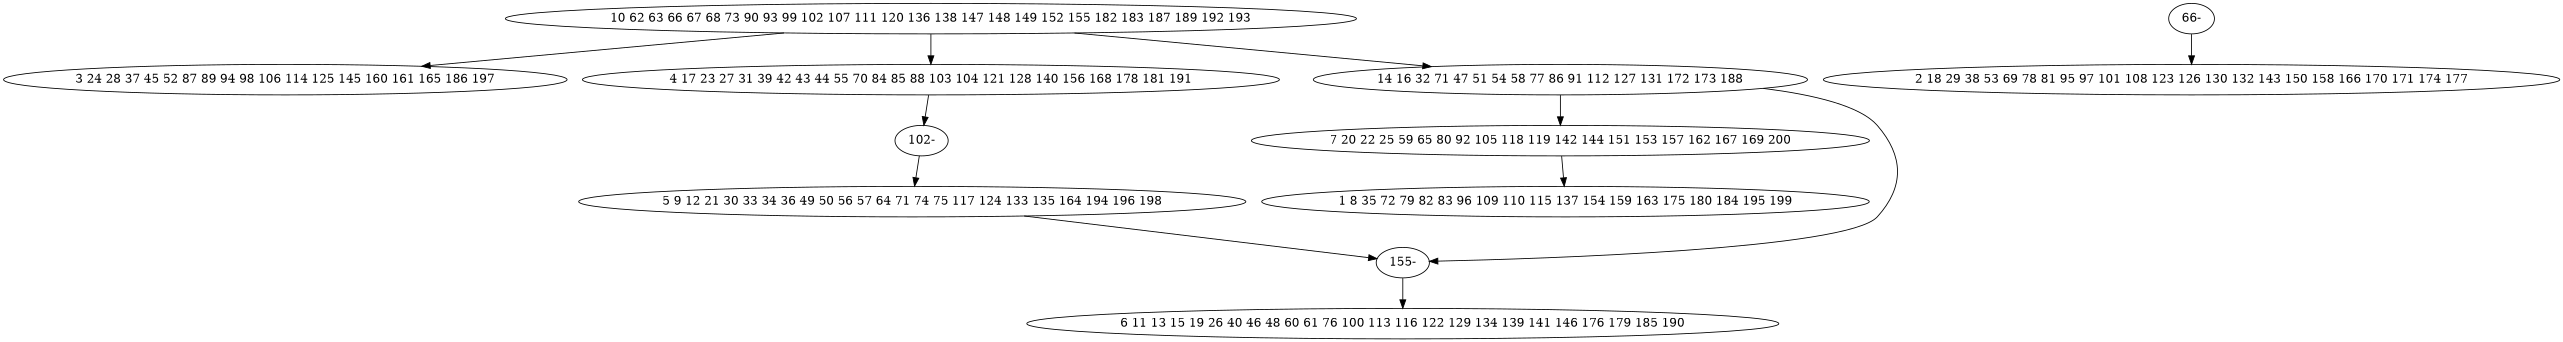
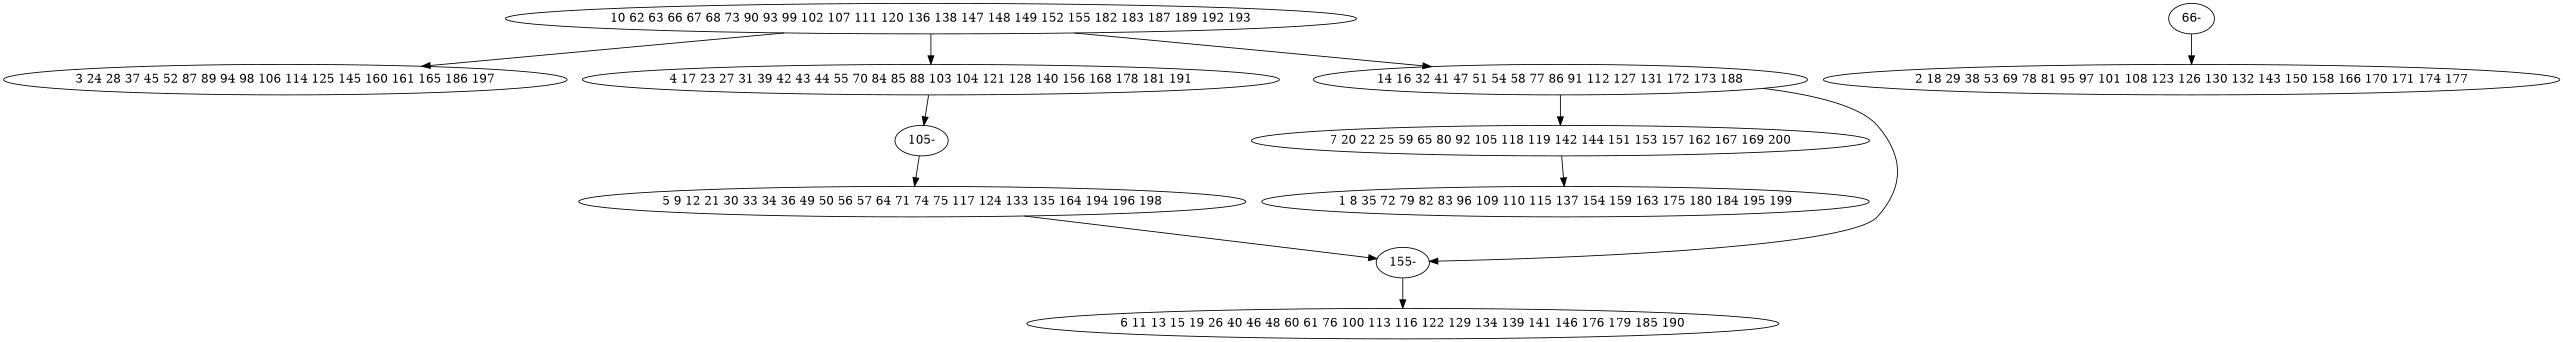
(1560, 80) -> (1560, 80)
(922, 141) -> (922, 141)
